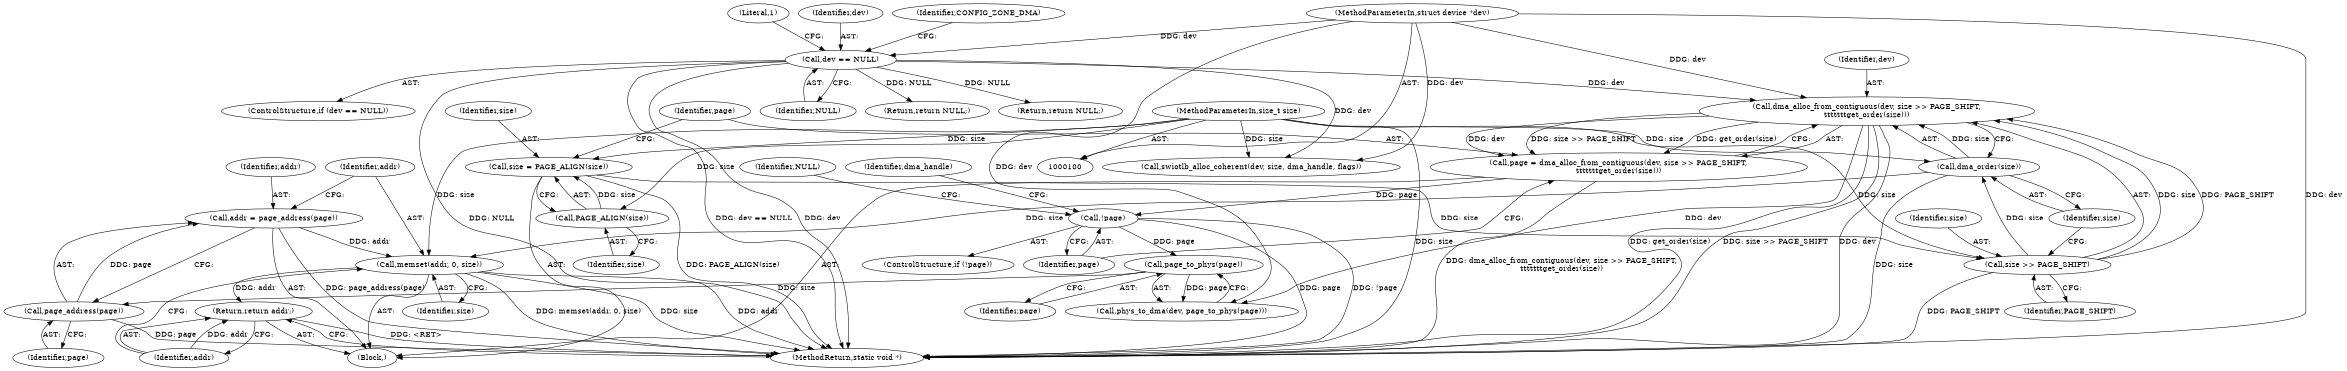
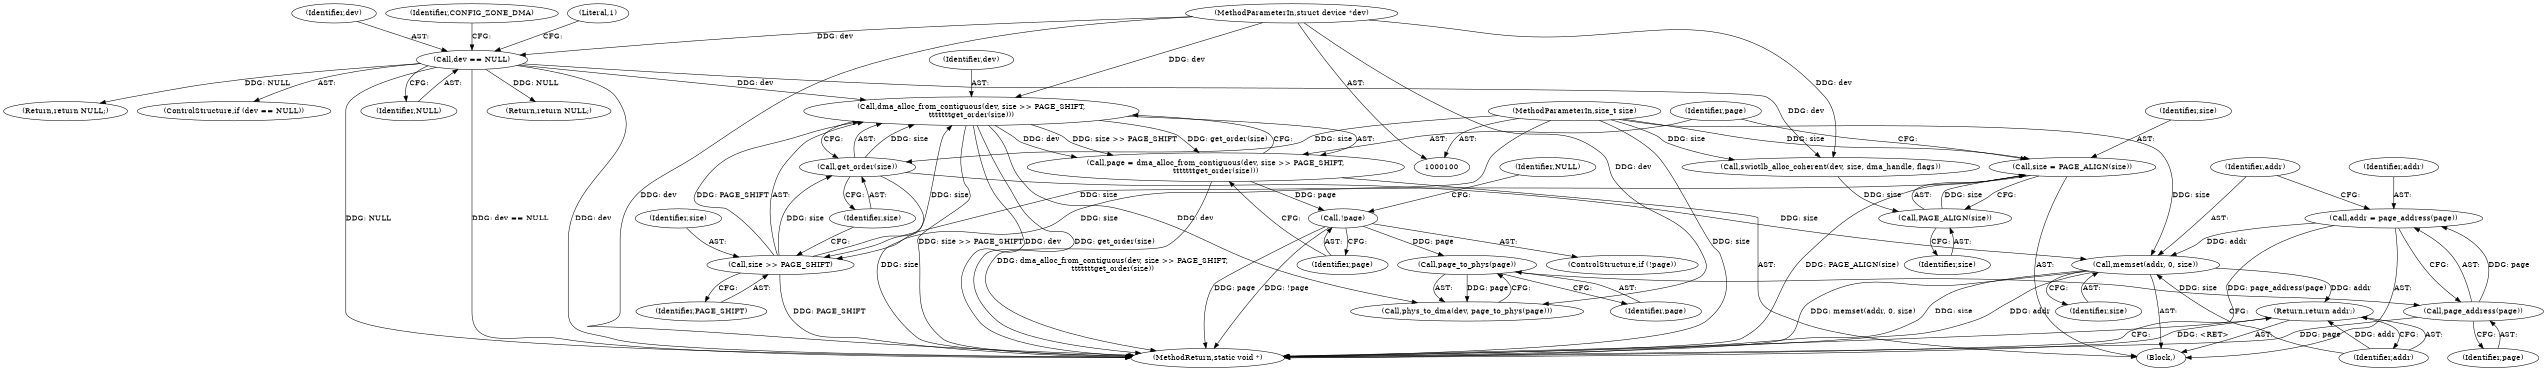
(899, 144) -> (1863, 198)
(909, 167) -> none
(1979, 167) -> (858, 167)
